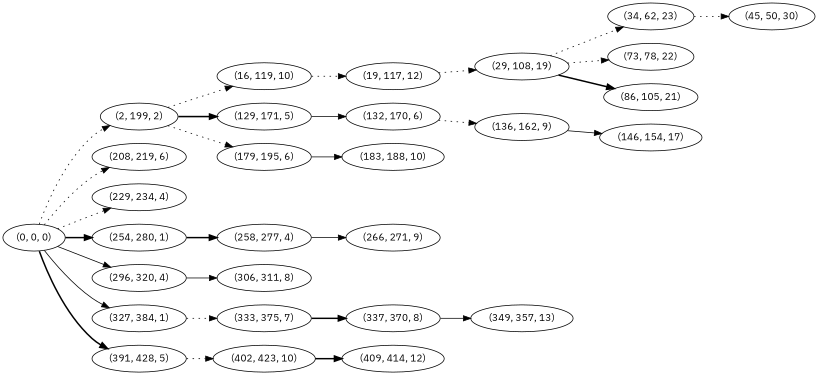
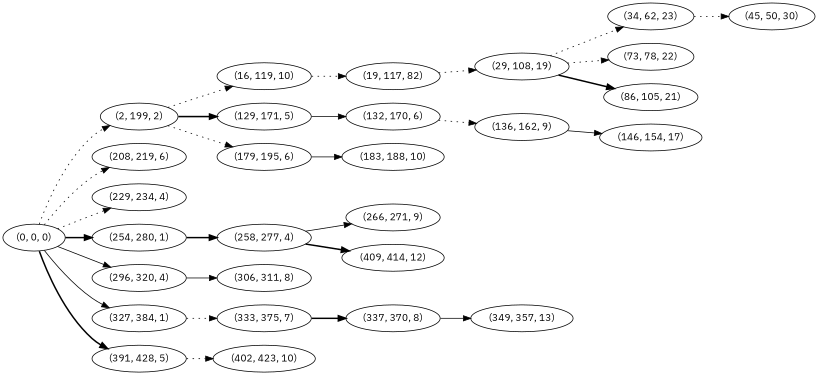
(393, 76) -> (393, 76)
(325, 359) -> (323, 247)
